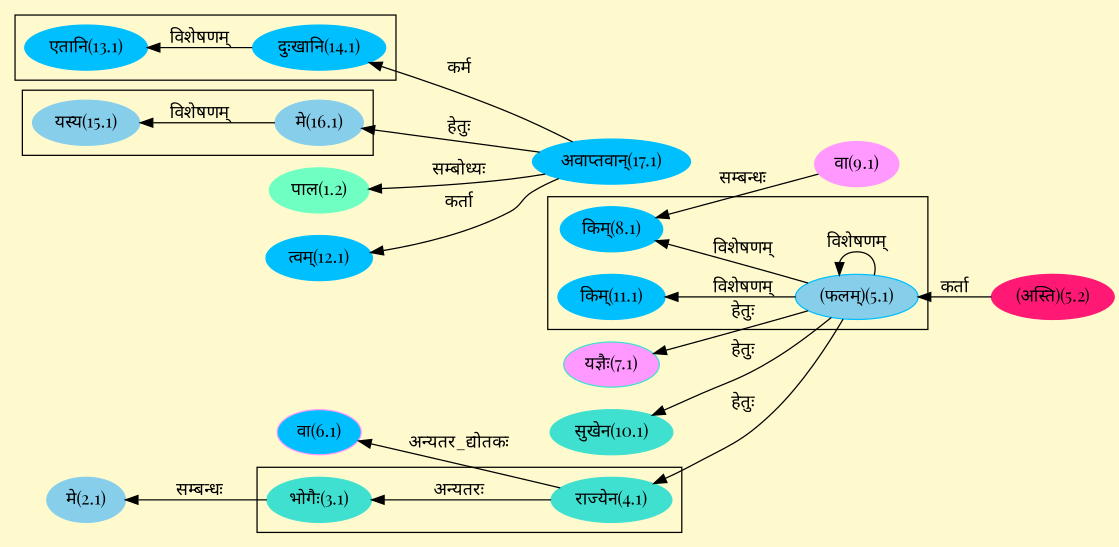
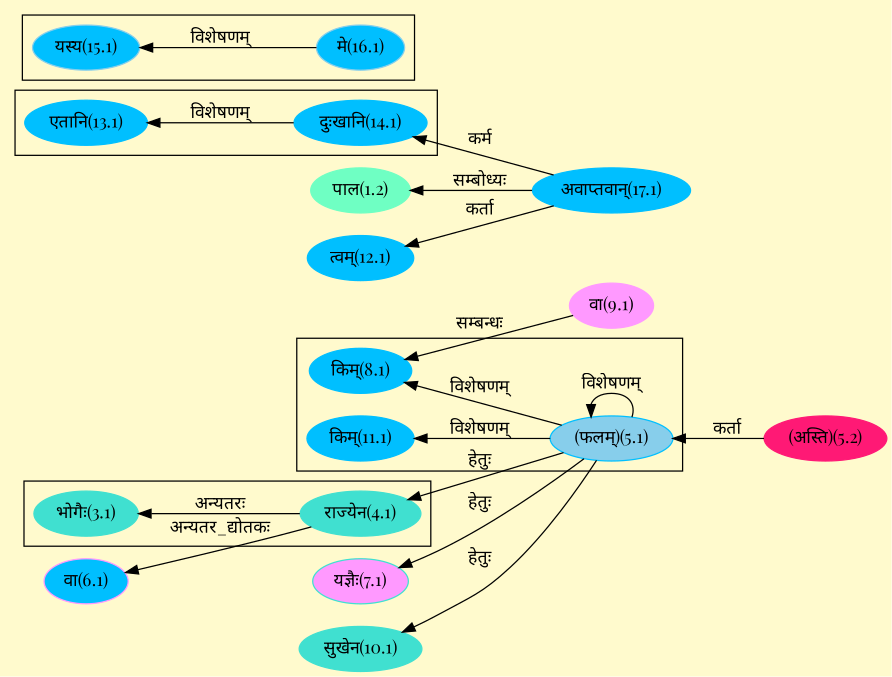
(86, 123) -> (86, 48)
(319, 123) -> (361, 48)
(457, 141) -> none
(86, 500) -> none
